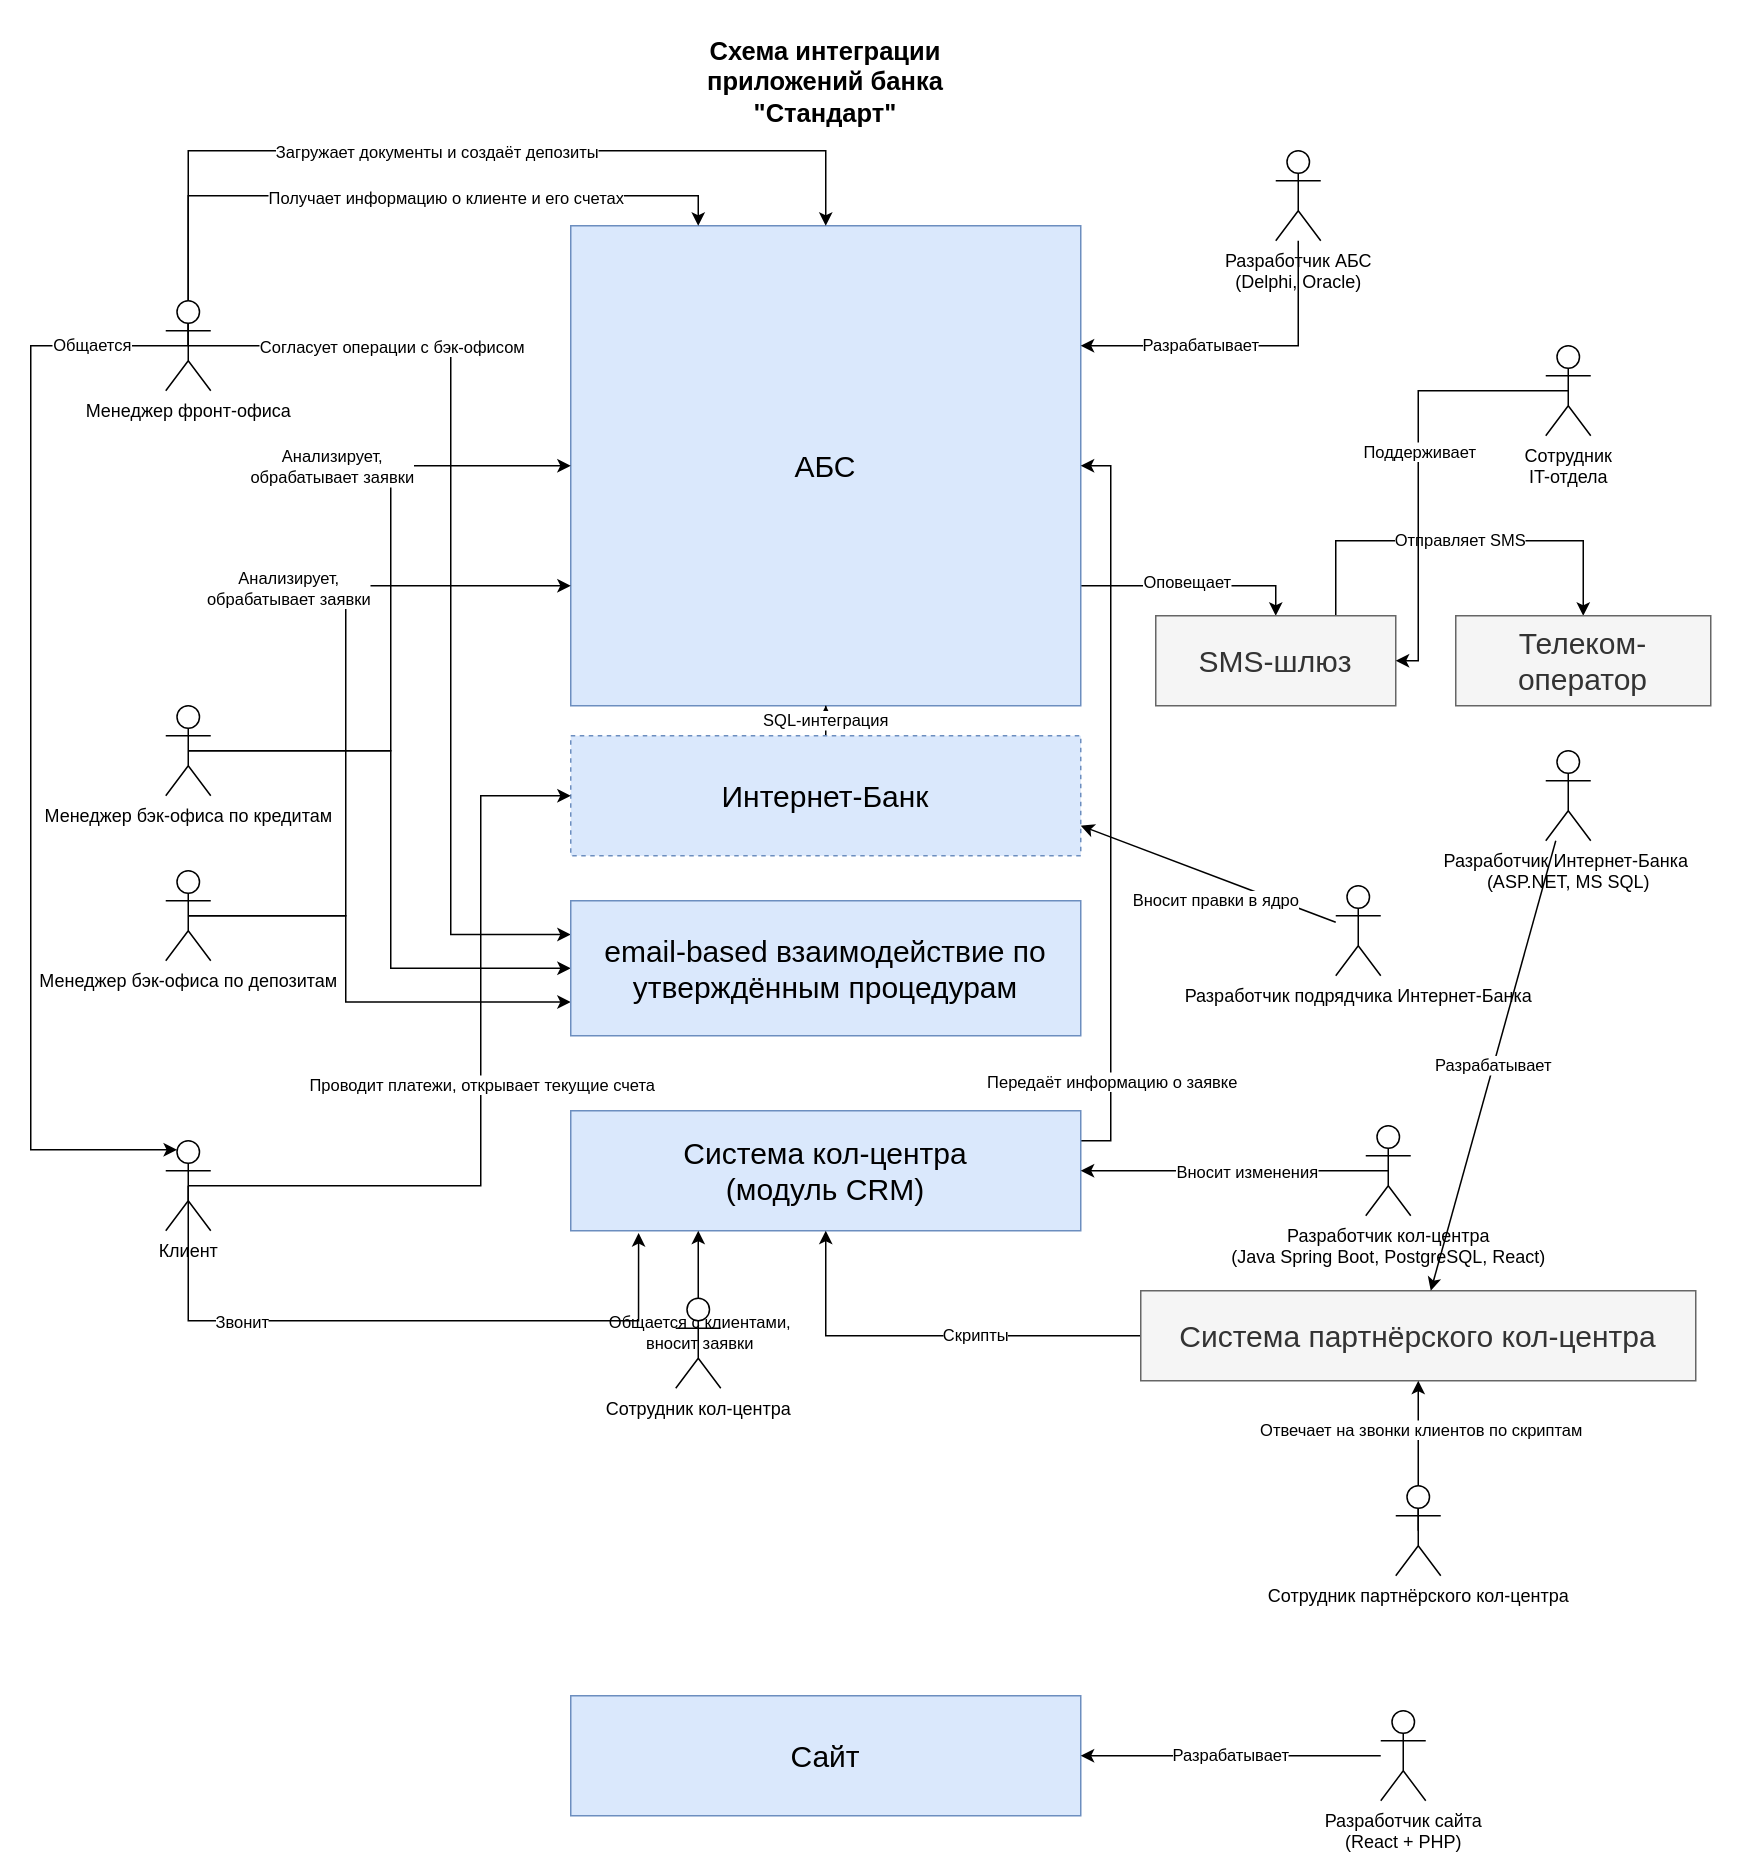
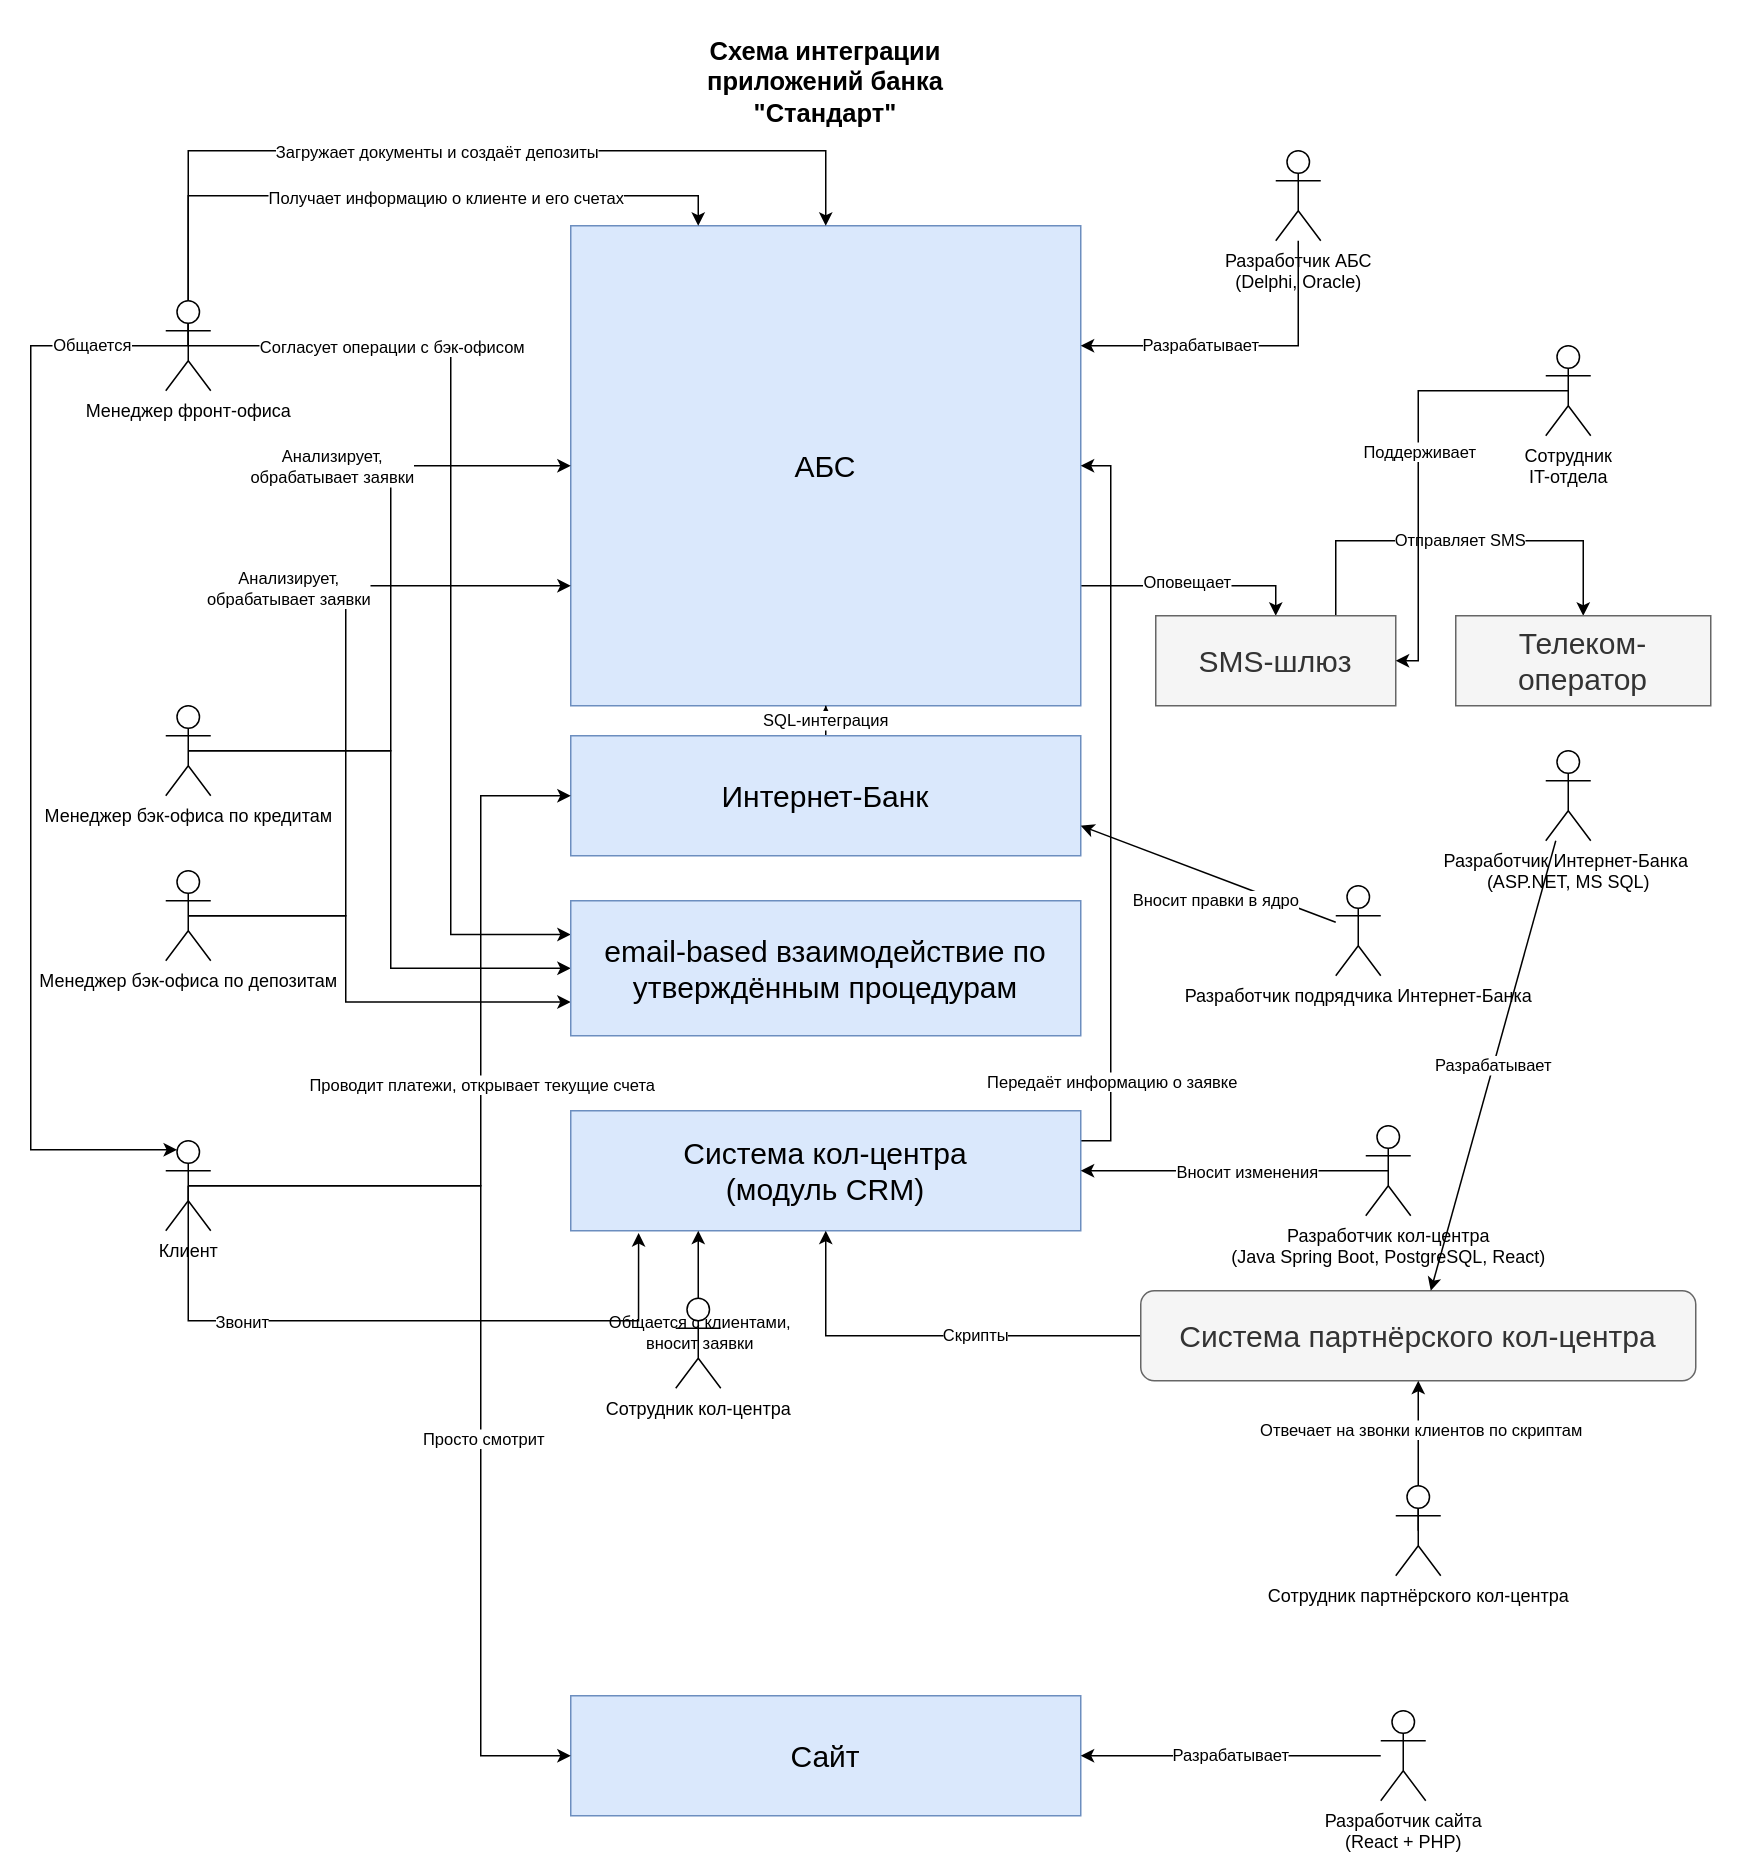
(826, 796) -> (826, 796)
(1418, 1336) -> (1418, 1336)
none -> (481, 1511)
